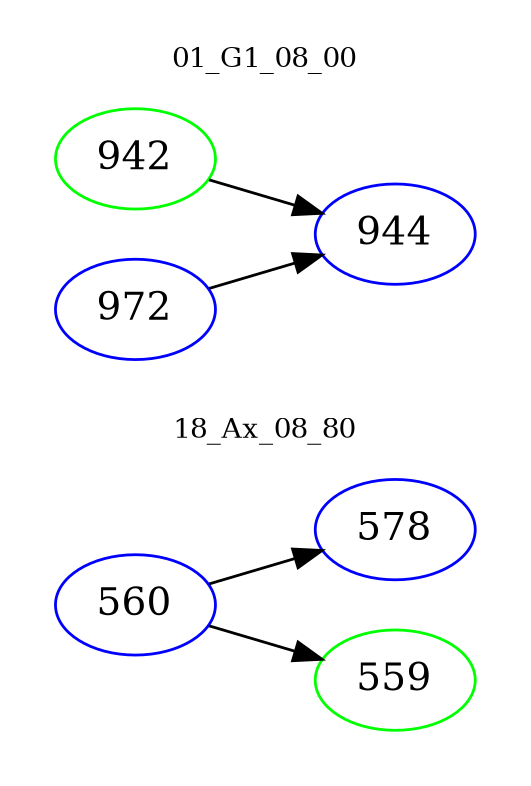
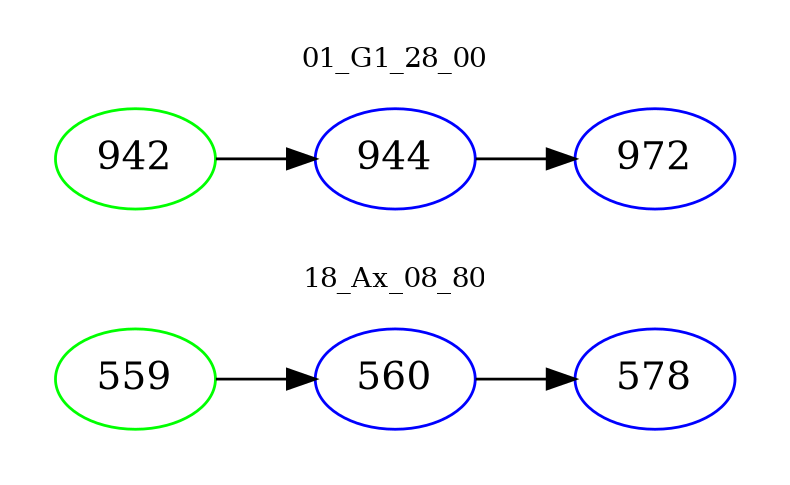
(265, 60) -> (395, 60)
(252, 276) -> (511, 159)
(252, 638) -> (251, 379)
